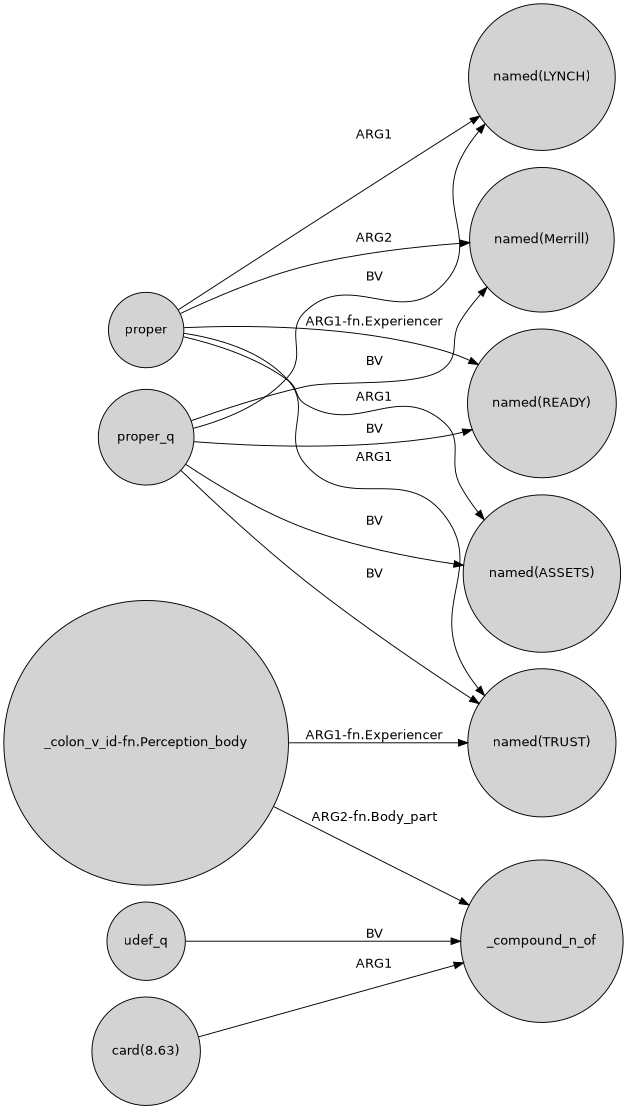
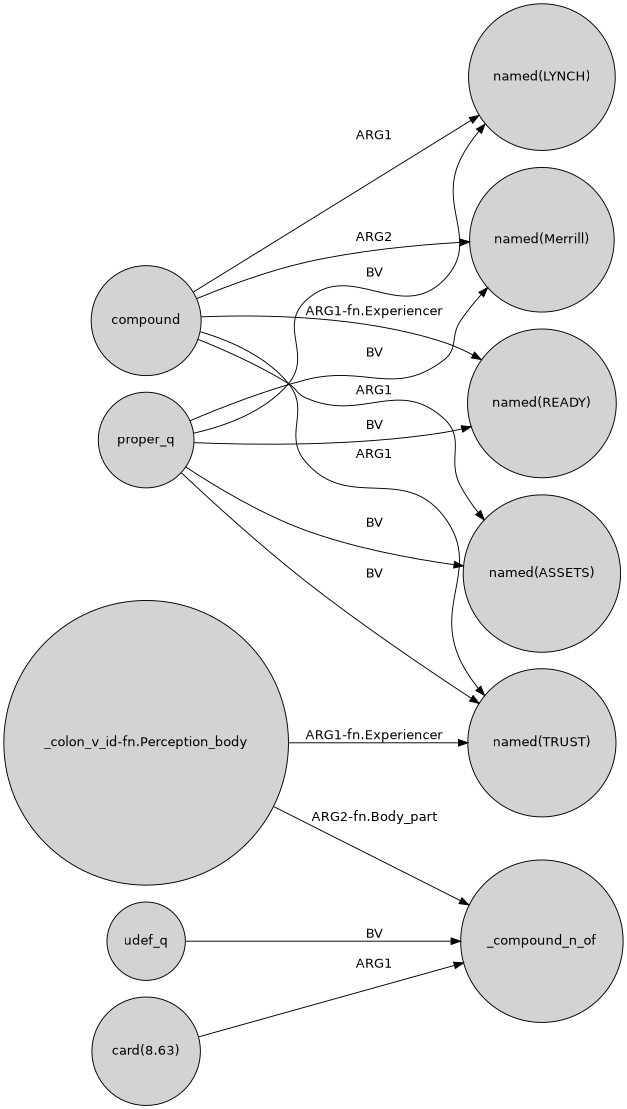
(146, 330) -> (146, 321)
